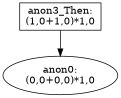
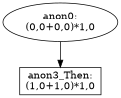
(60, 40) -> (60, 51)
